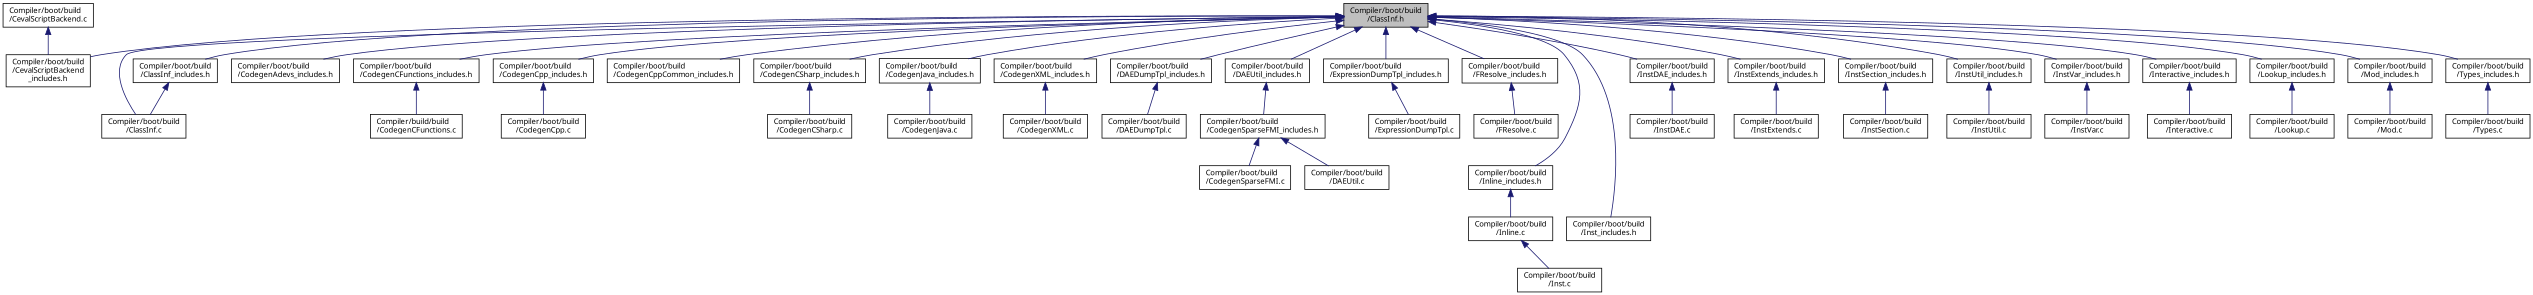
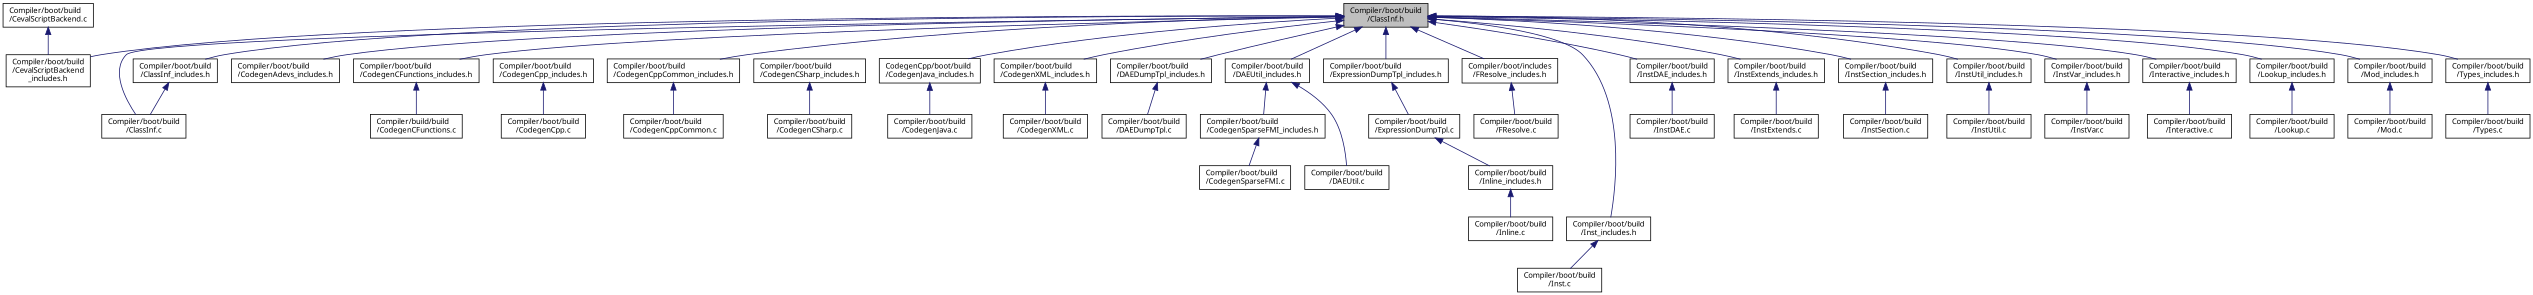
(957, 29) -> none
(1092, 30) -> none
(1563, 54) -> (1466, 154)
(930, 71) -> (930, 71)
(1510, 71) -> (1510, 71)
none -> (673, 126)
(1308, 154) -> (1334, 119)
(1538, 257) -> (1581, 257)
